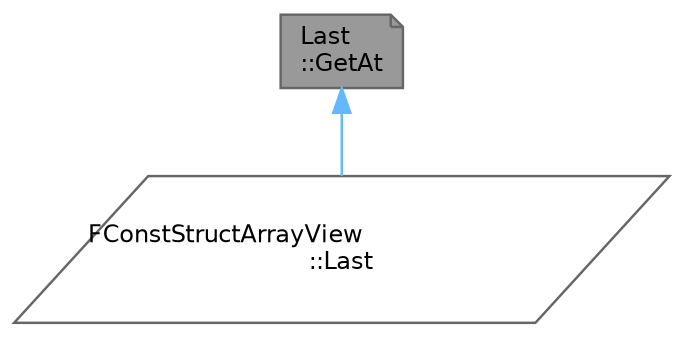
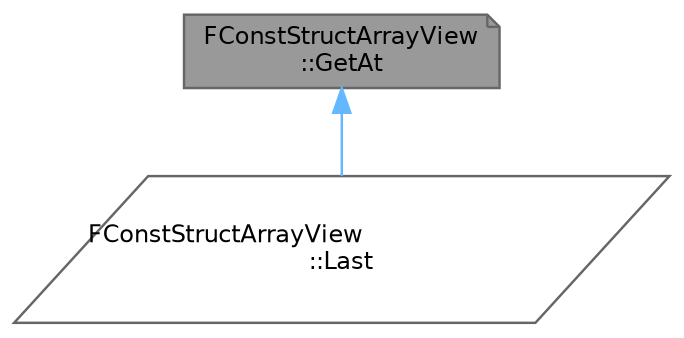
(342, 51) -> (342, 51)
